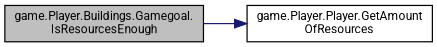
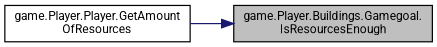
(219, 24) -> (206, 24)
